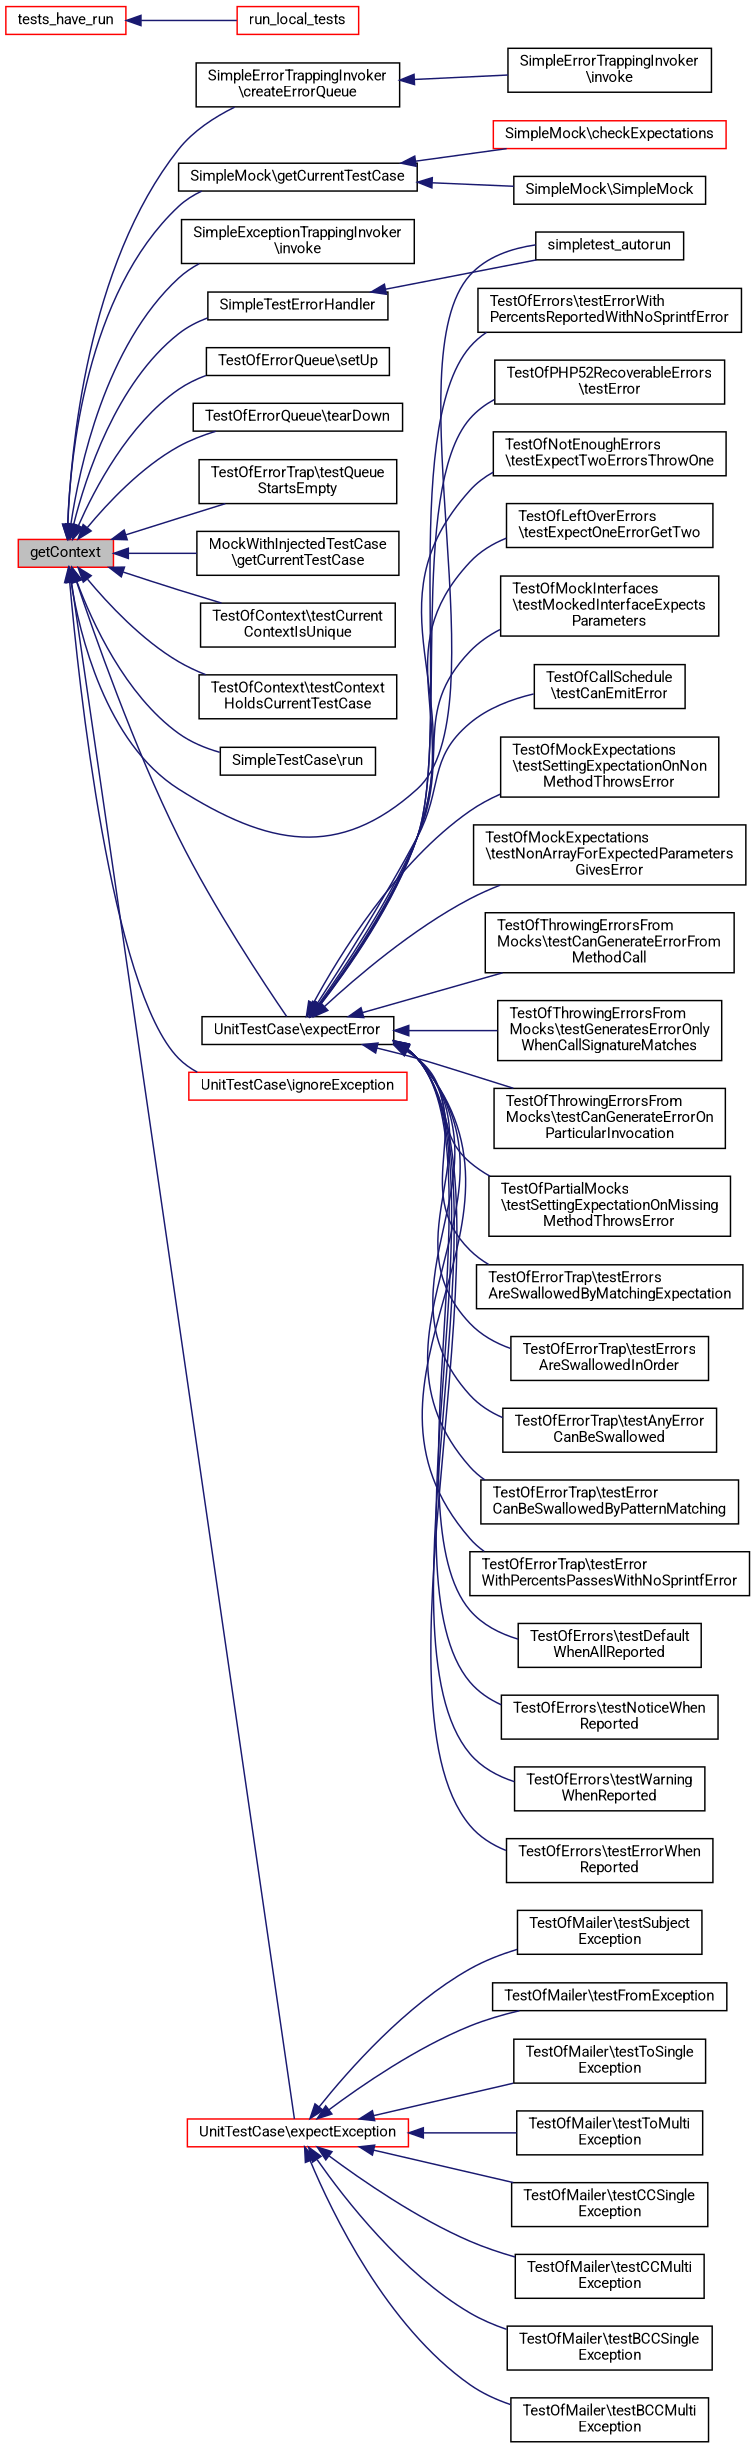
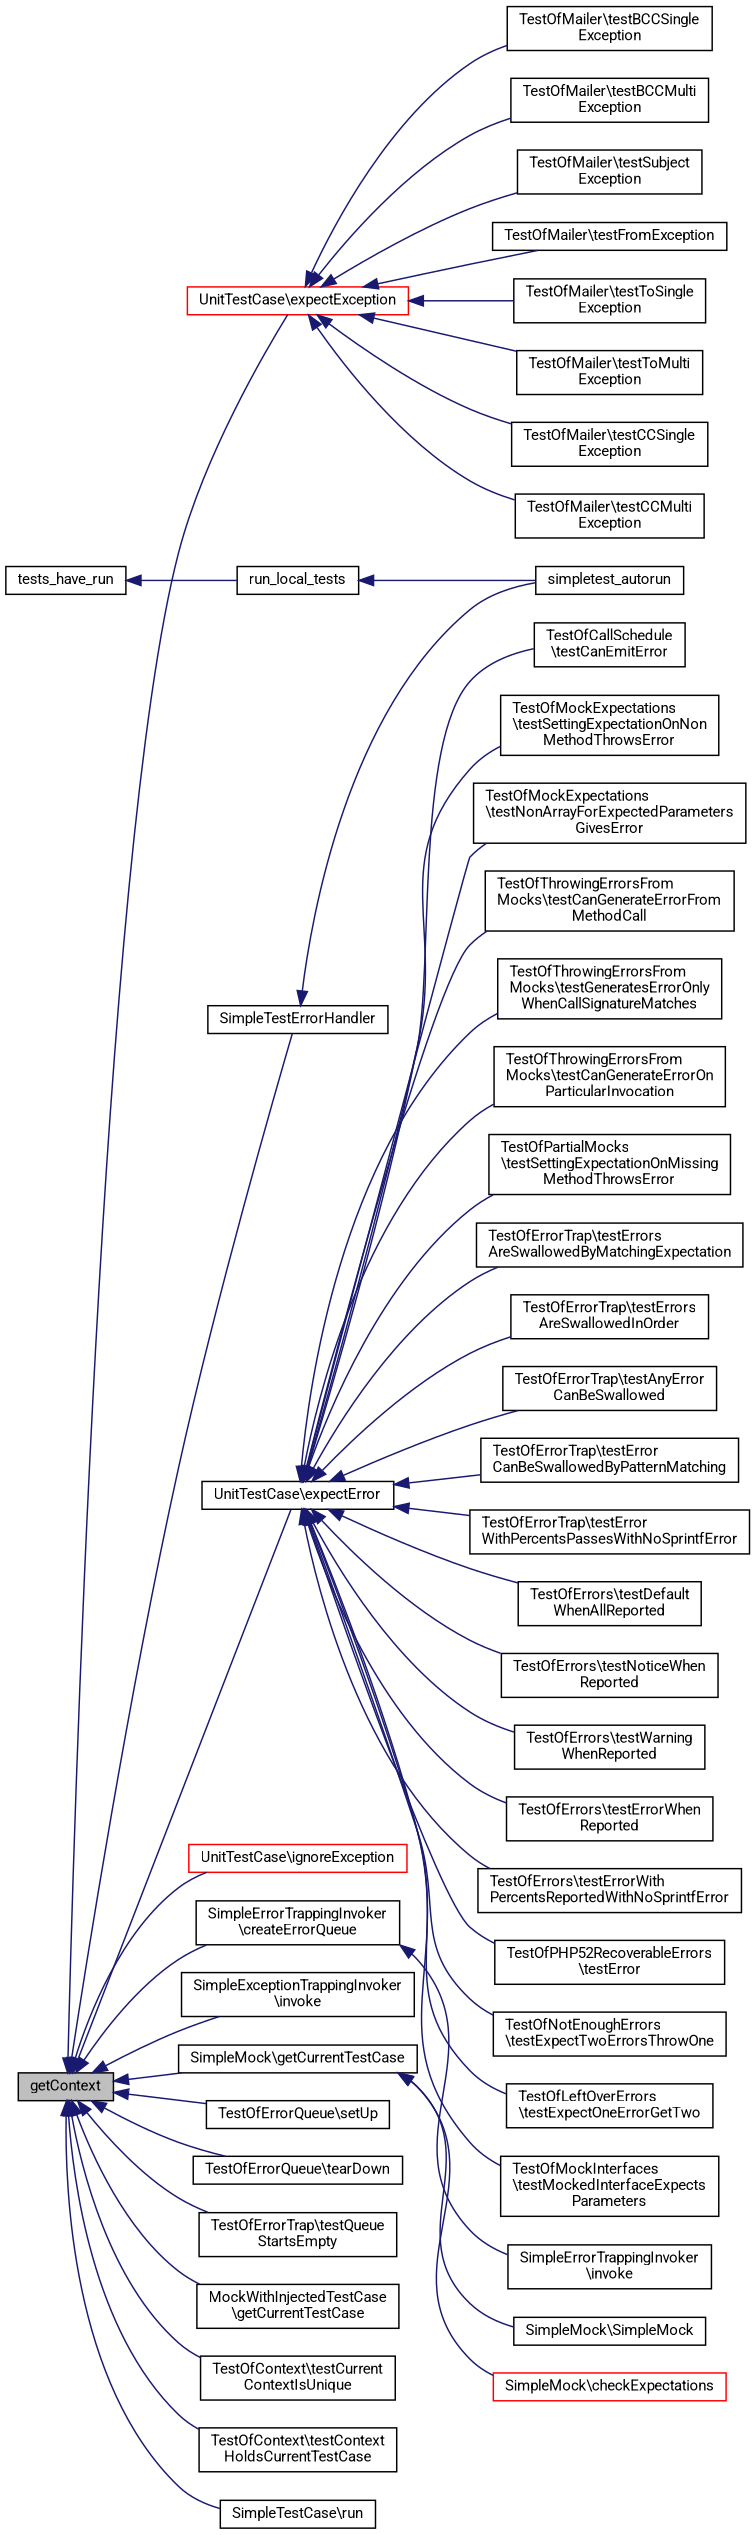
(66, 20) -> (66, 580)
(298, 20) -> (298, 580)
(66, 553) -> (66, 2087)
(446, 719) -> (454, 580)
